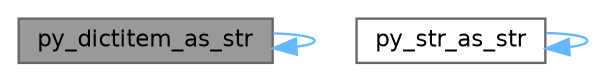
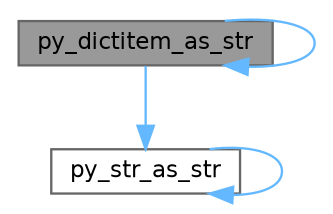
none -> (146, 96)
